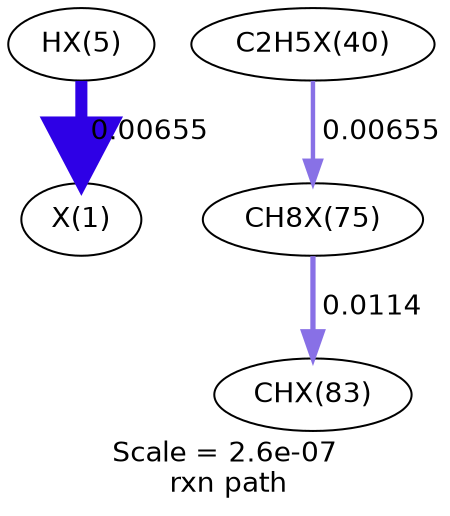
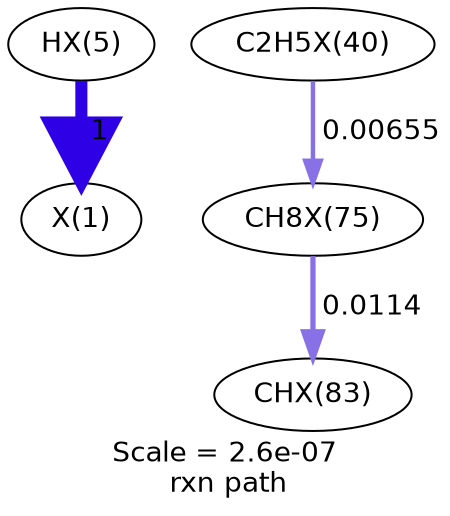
(146, 132) -> (95, 132)
